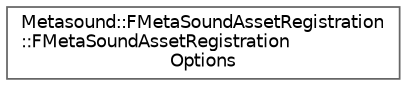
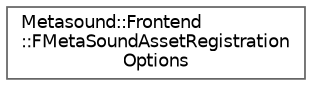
(203, 43) -> (156, 43)
